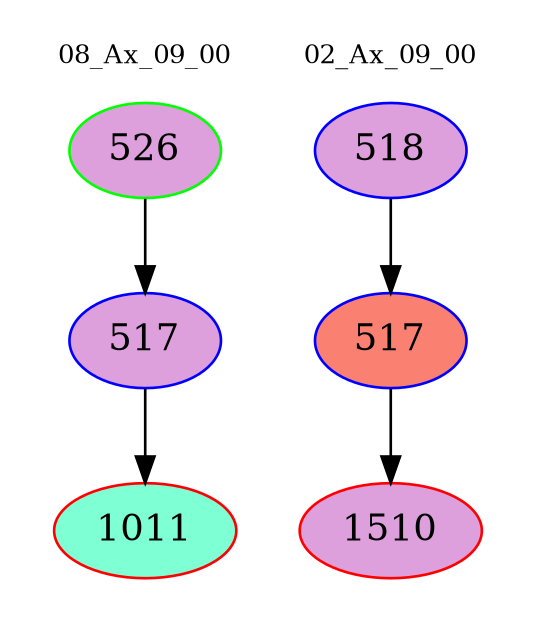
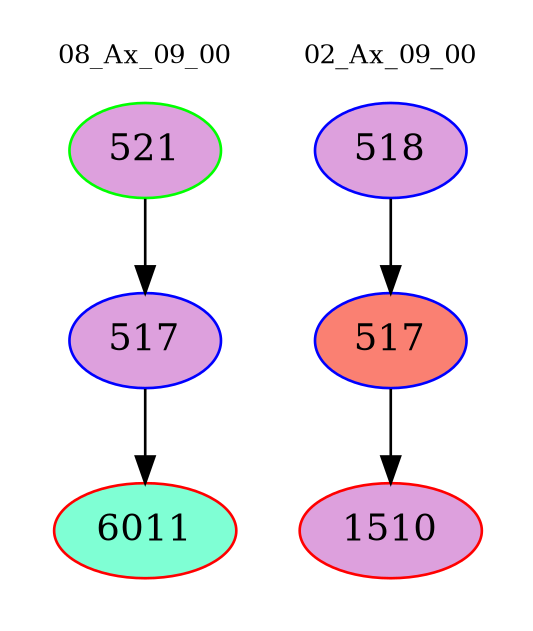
(145, 150) -> (145, 150)
(145, 531) -> (145, 531)
